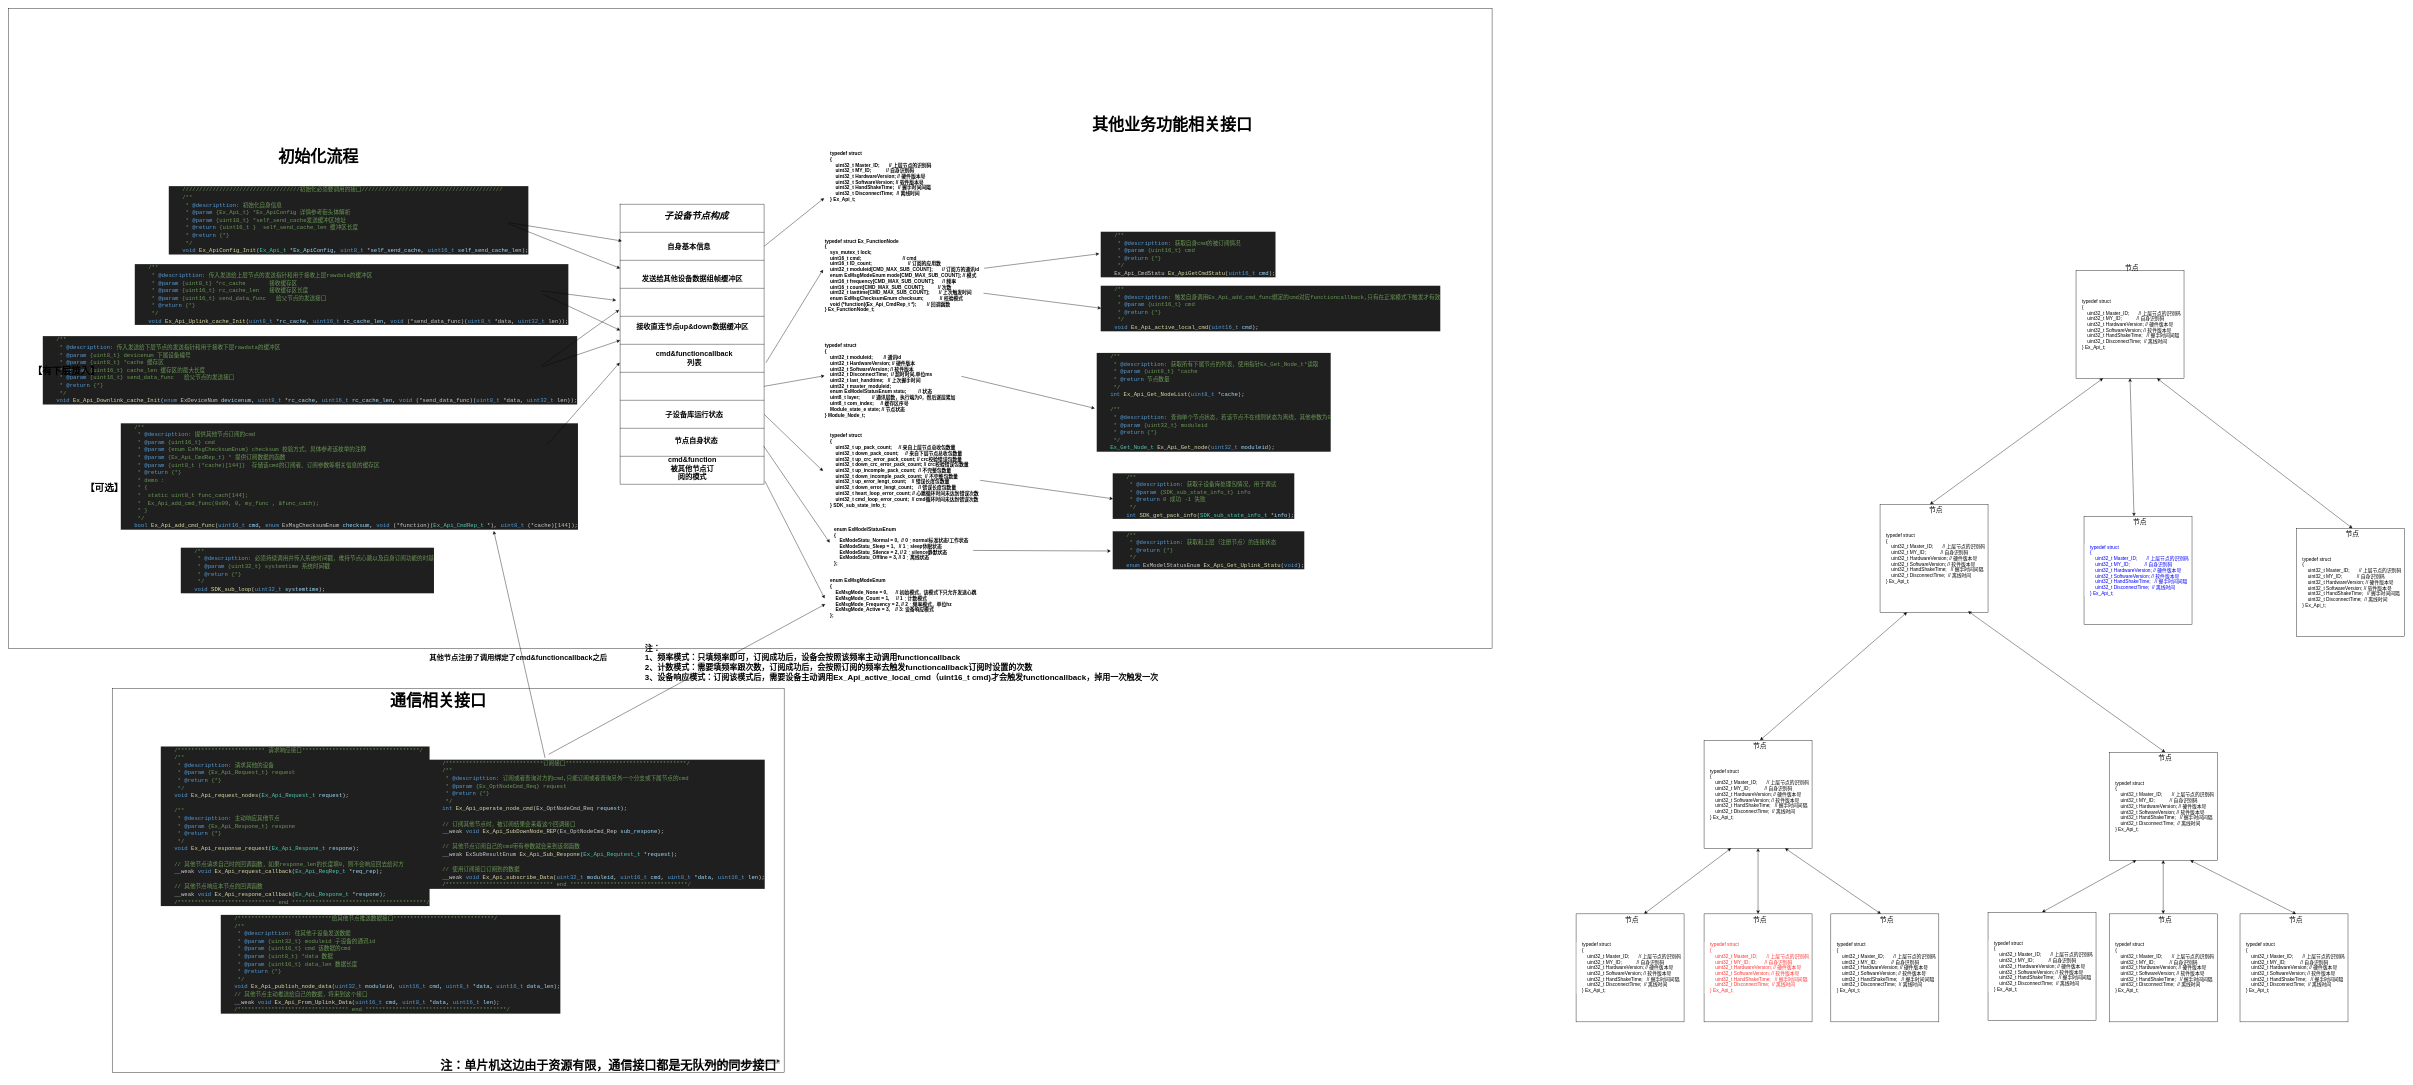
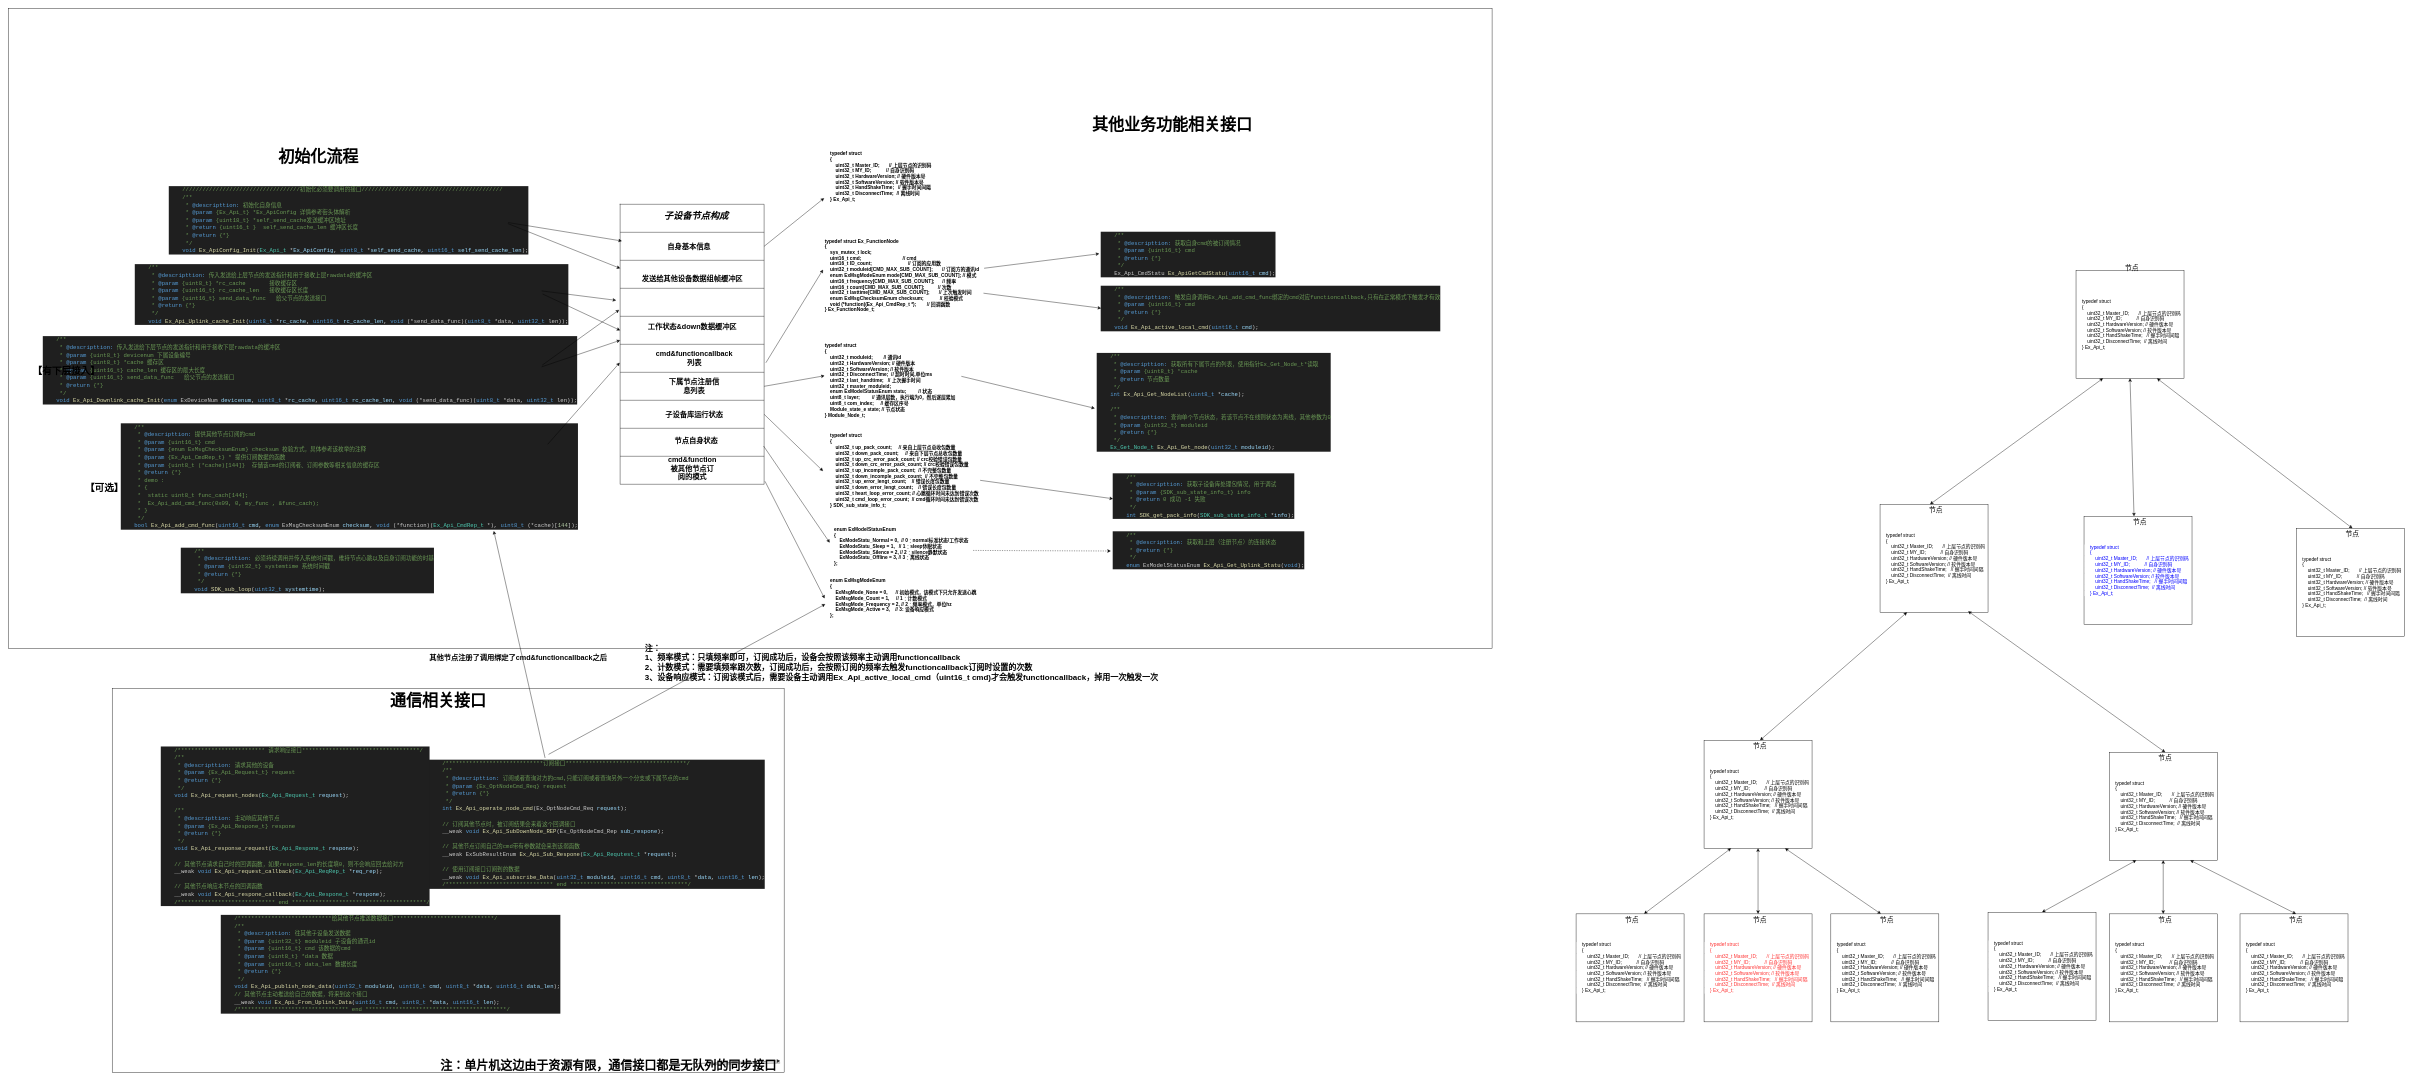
(692, 326) -> (692, 326)
none -> (694, 386)
(1039, 551) -> (1039, 551)
